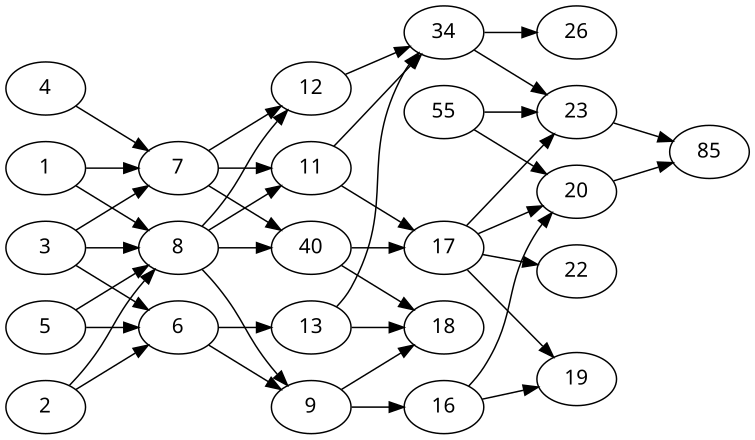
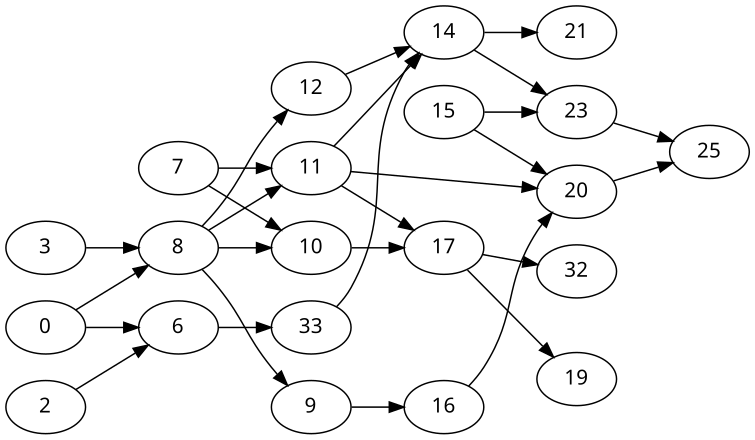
(444, 32) -> (444, 32)
(577, 32) -> (577, 32)
(46, 88) -> none
(444, 112) -> (444, 112)
(238, 132) -> none
(709, 152) -> (709, 152)
(46, 168) -> none
(505, 185) -> none
(103, 214) -> none
(504, 223) -> (436, 179)
(311, 248) -> (311, 248)
(577, 271) -> (577, 271)
(103, 282) -> none
(46, 327) -> (46, 327)
(311, 327) -> (311, 327)
(444, 327) -> none
(107, 337) -> none
(238, 363) -> none
(503, 395) -> none
